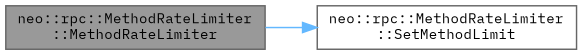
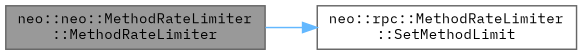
(135, 28) -> (135, 28)
